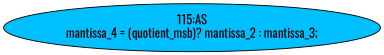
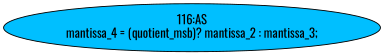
(192, 28) -> (192, 28)
